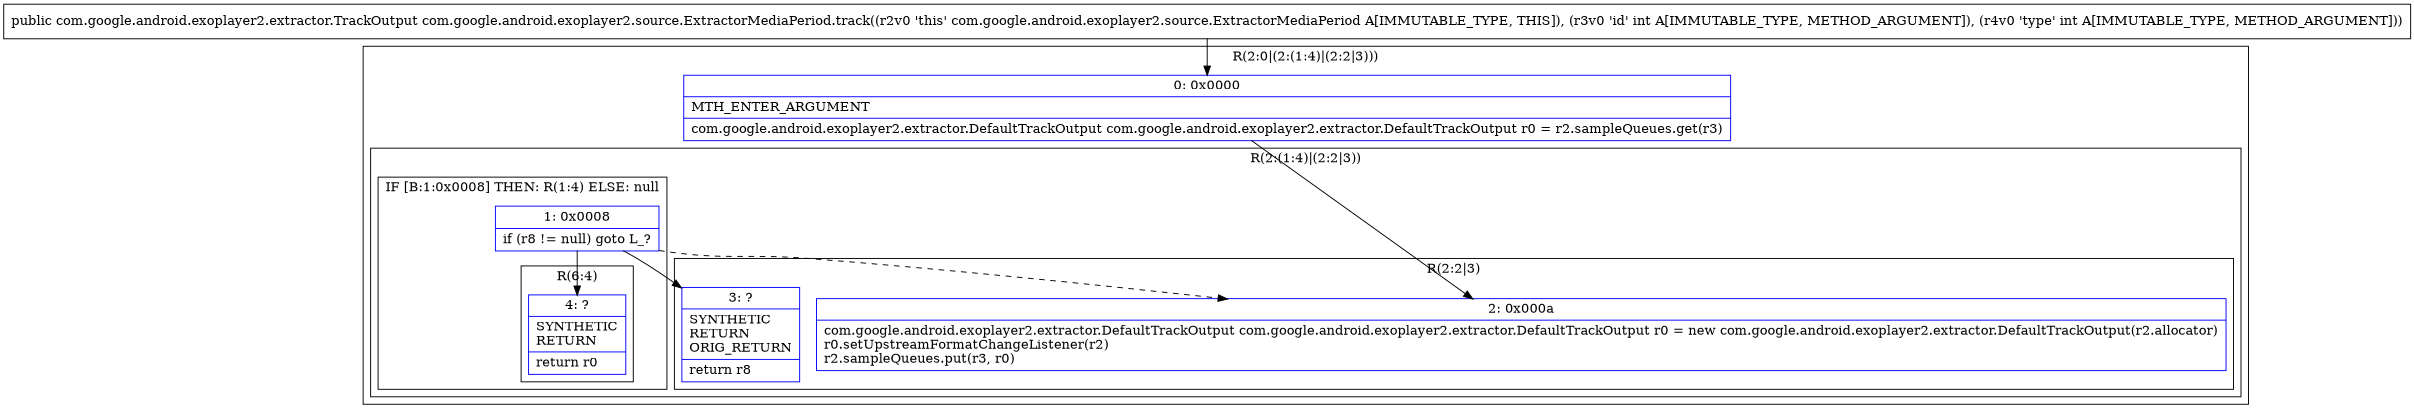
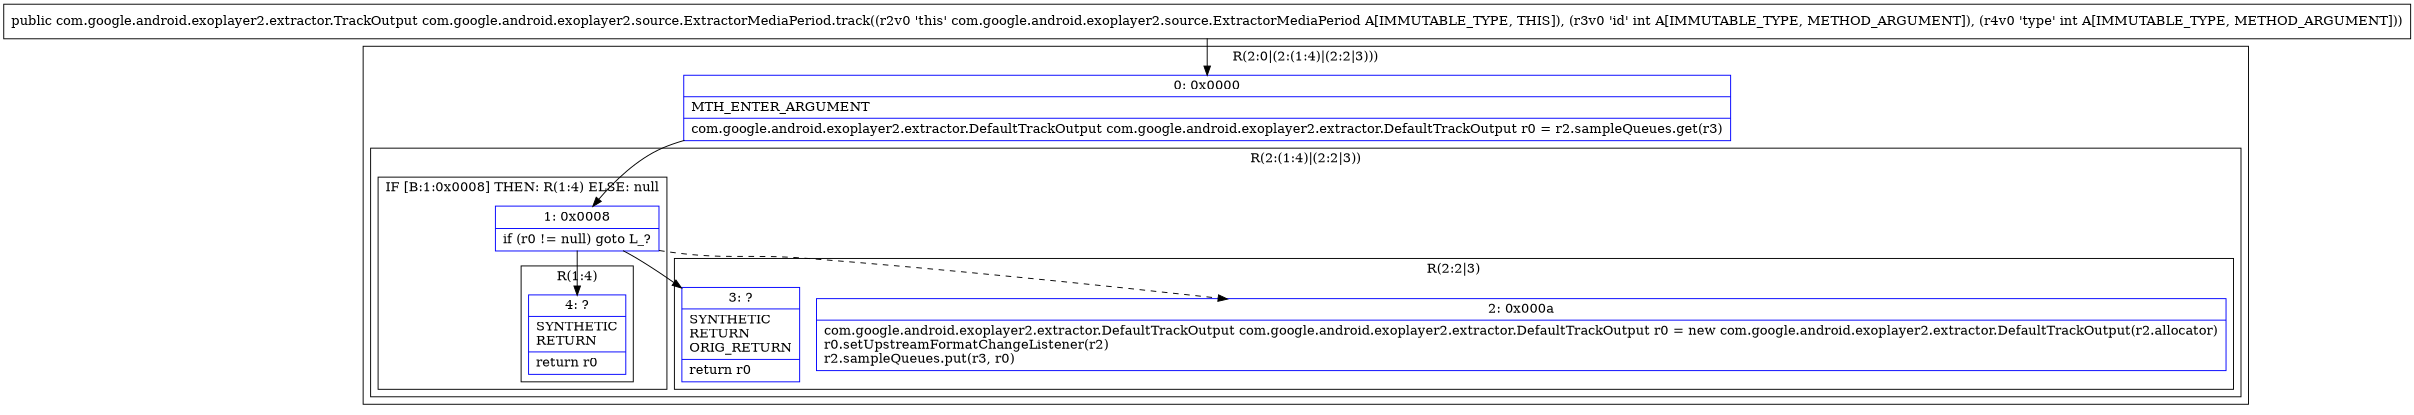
(1358, 217) -> (637, 163)
(577, 239) -> (577, 239)
(577, 277) -> (577, 277)
(721, 370) -> (721, 370)
